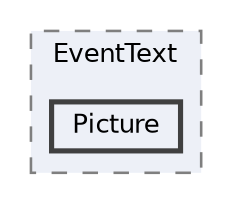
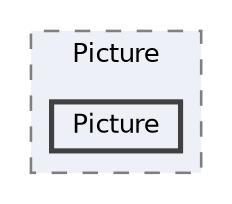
(116, 55) -> (116, 55)
